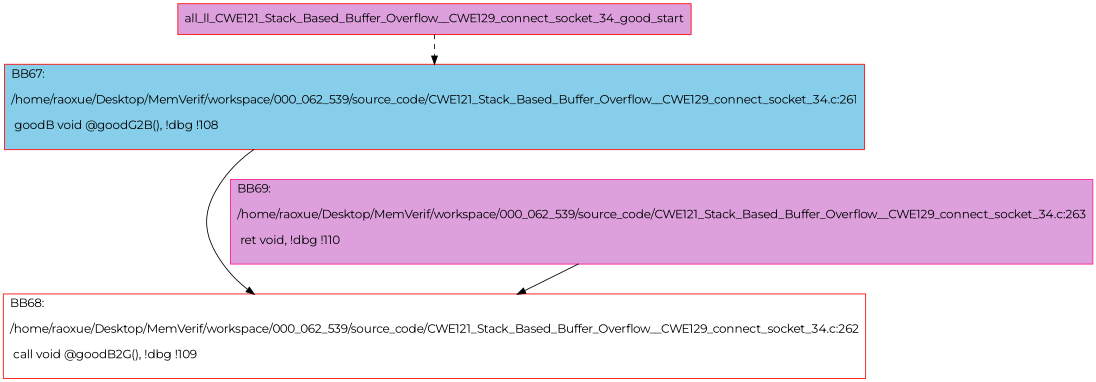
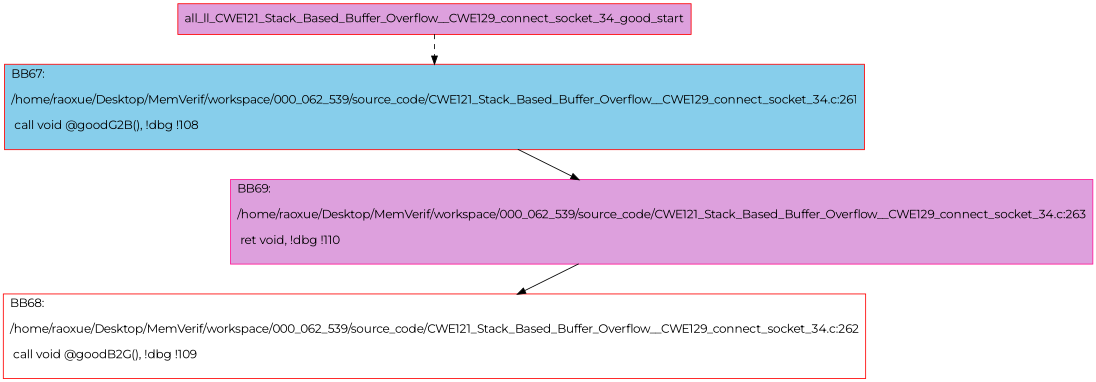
(115, 126) -> (105, 126)
(207, 218) -> (545, 163)
